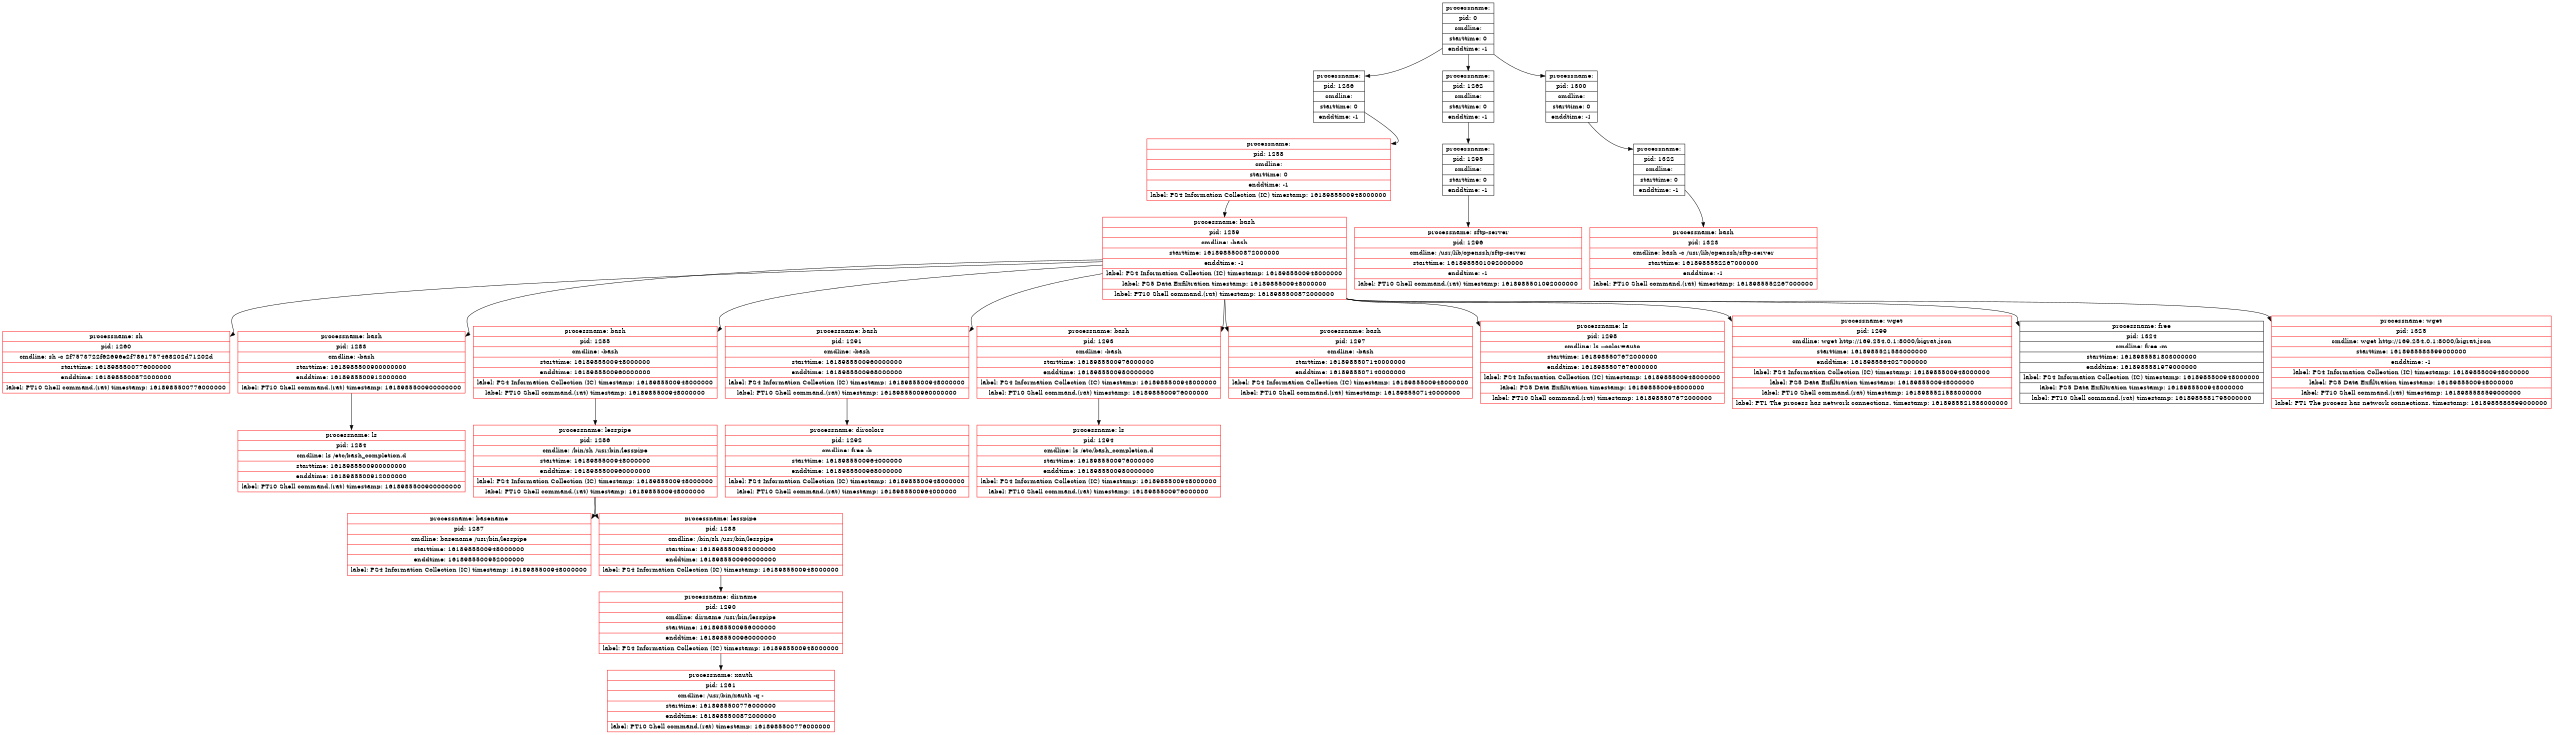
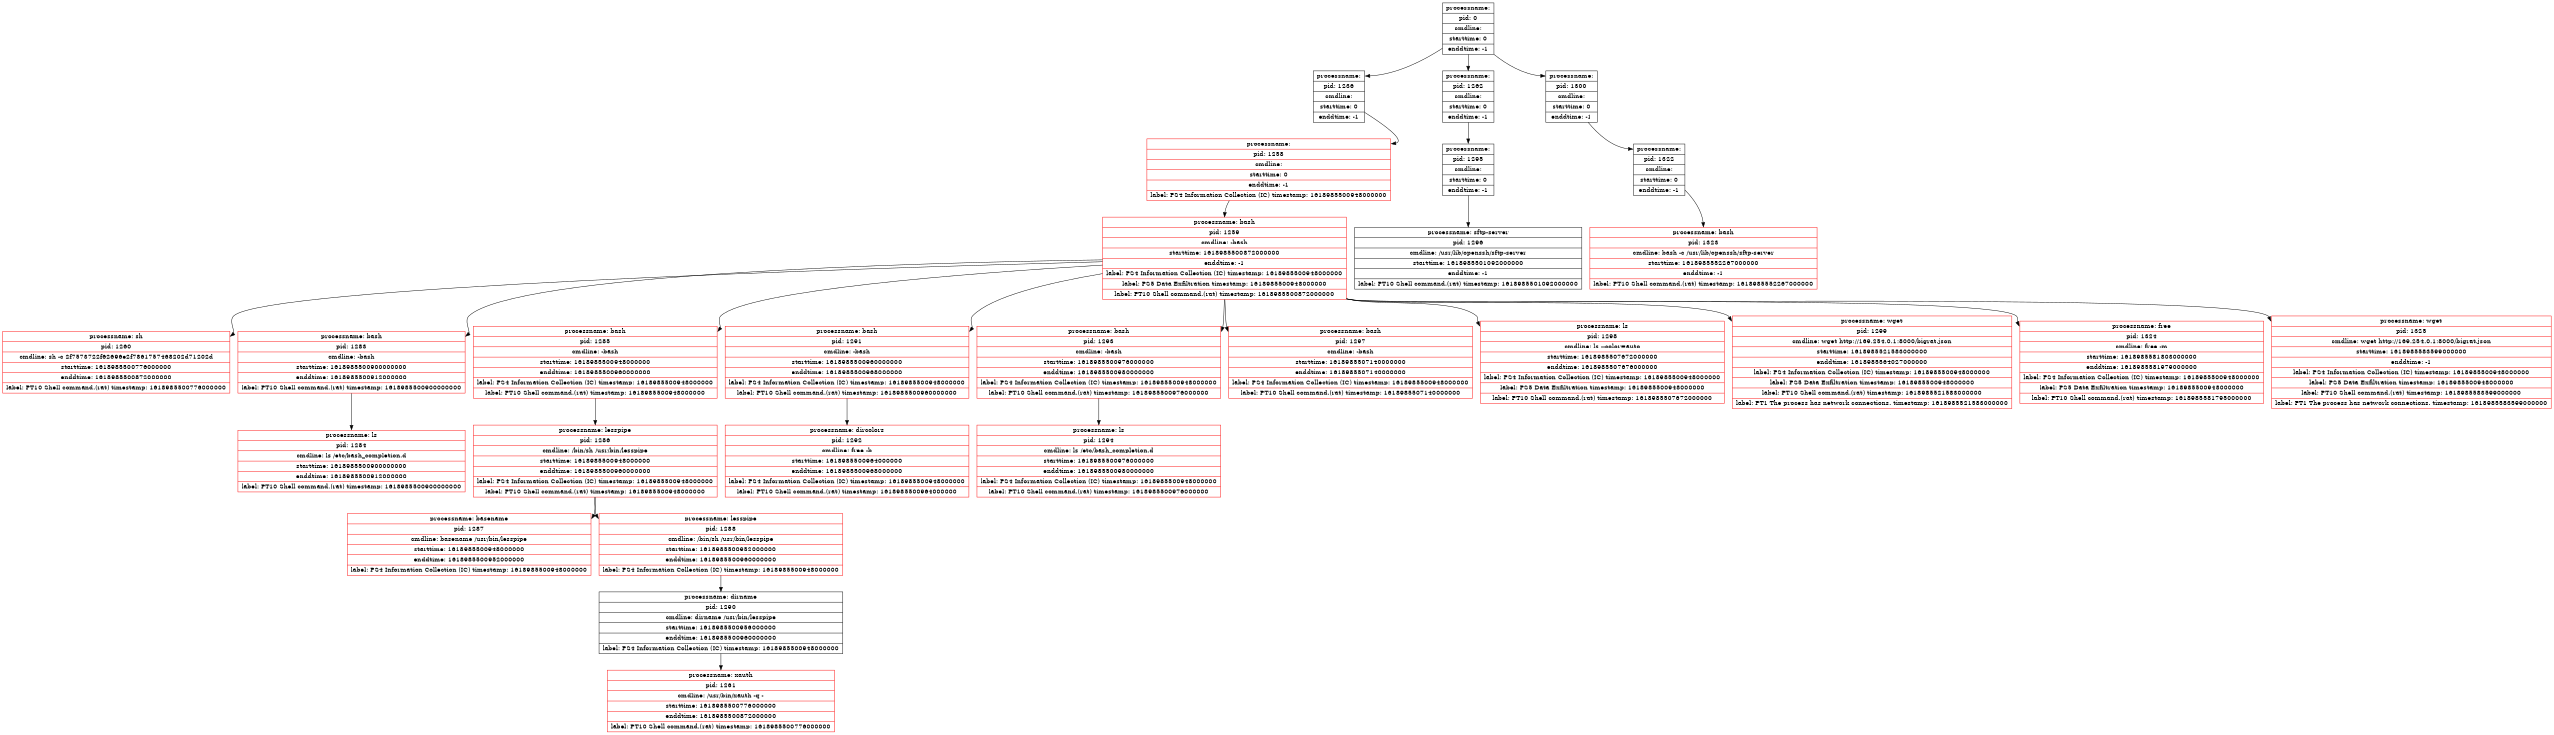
(1468, 258) -> (1468, 258)
(2142, 362) -> (2142, 362)
(721, 623) -> (721, 623)
